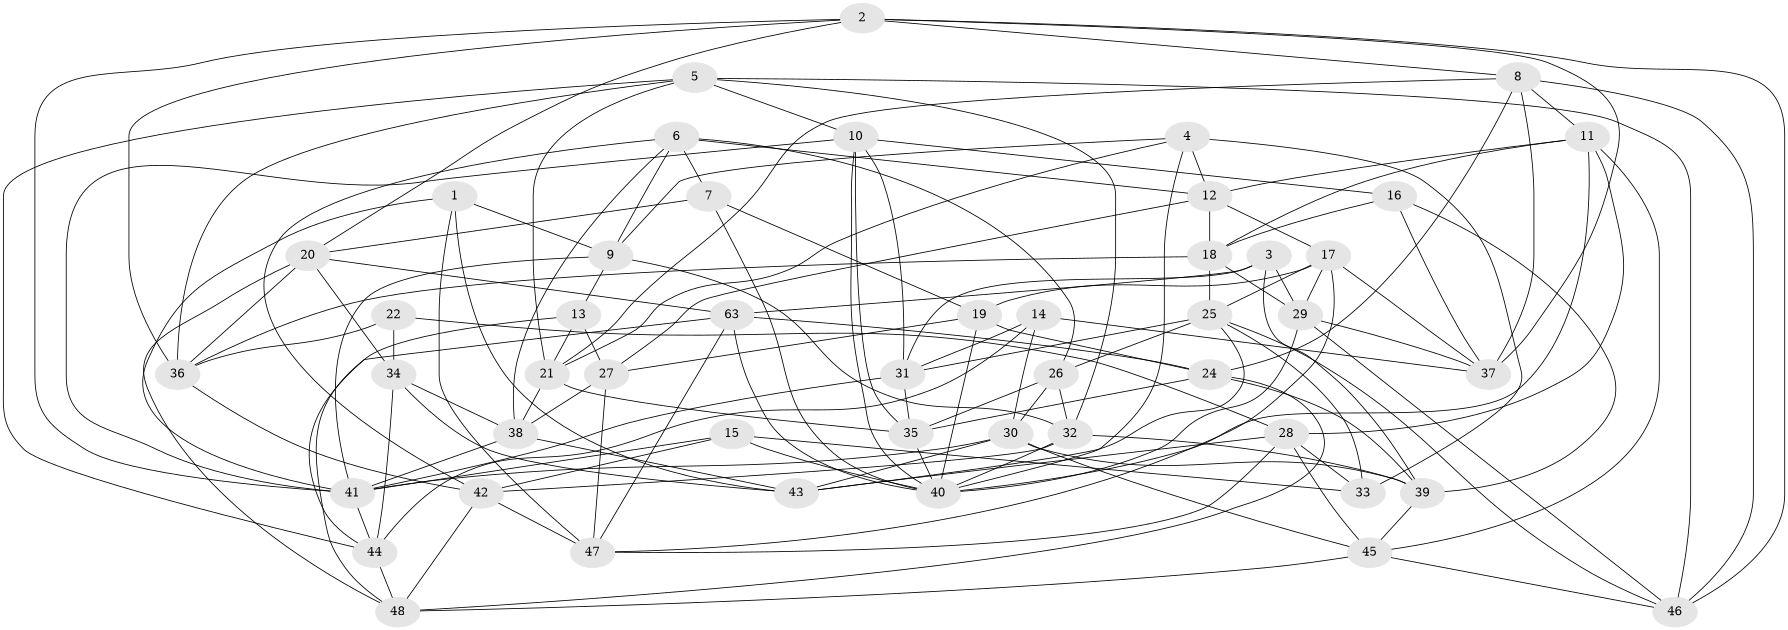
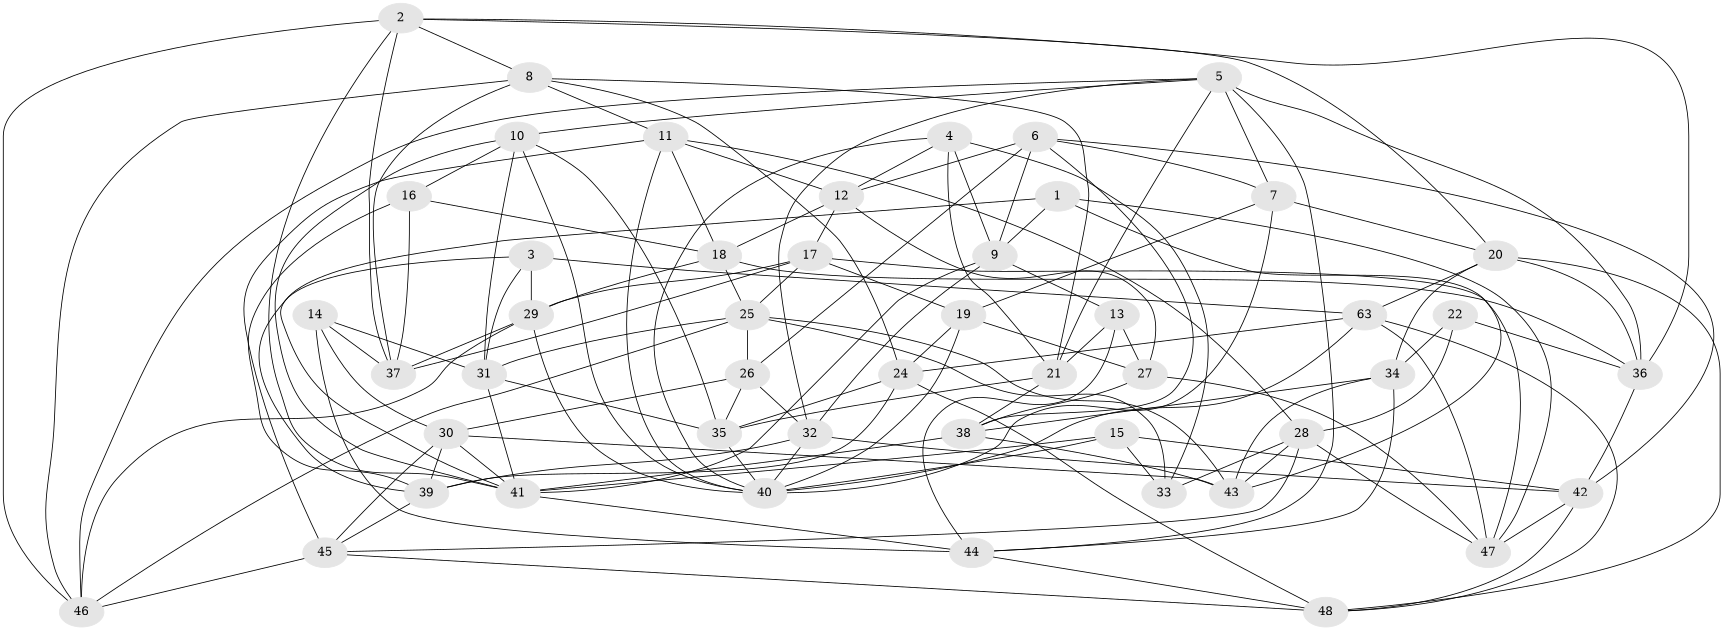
none -> (1247, 137)
